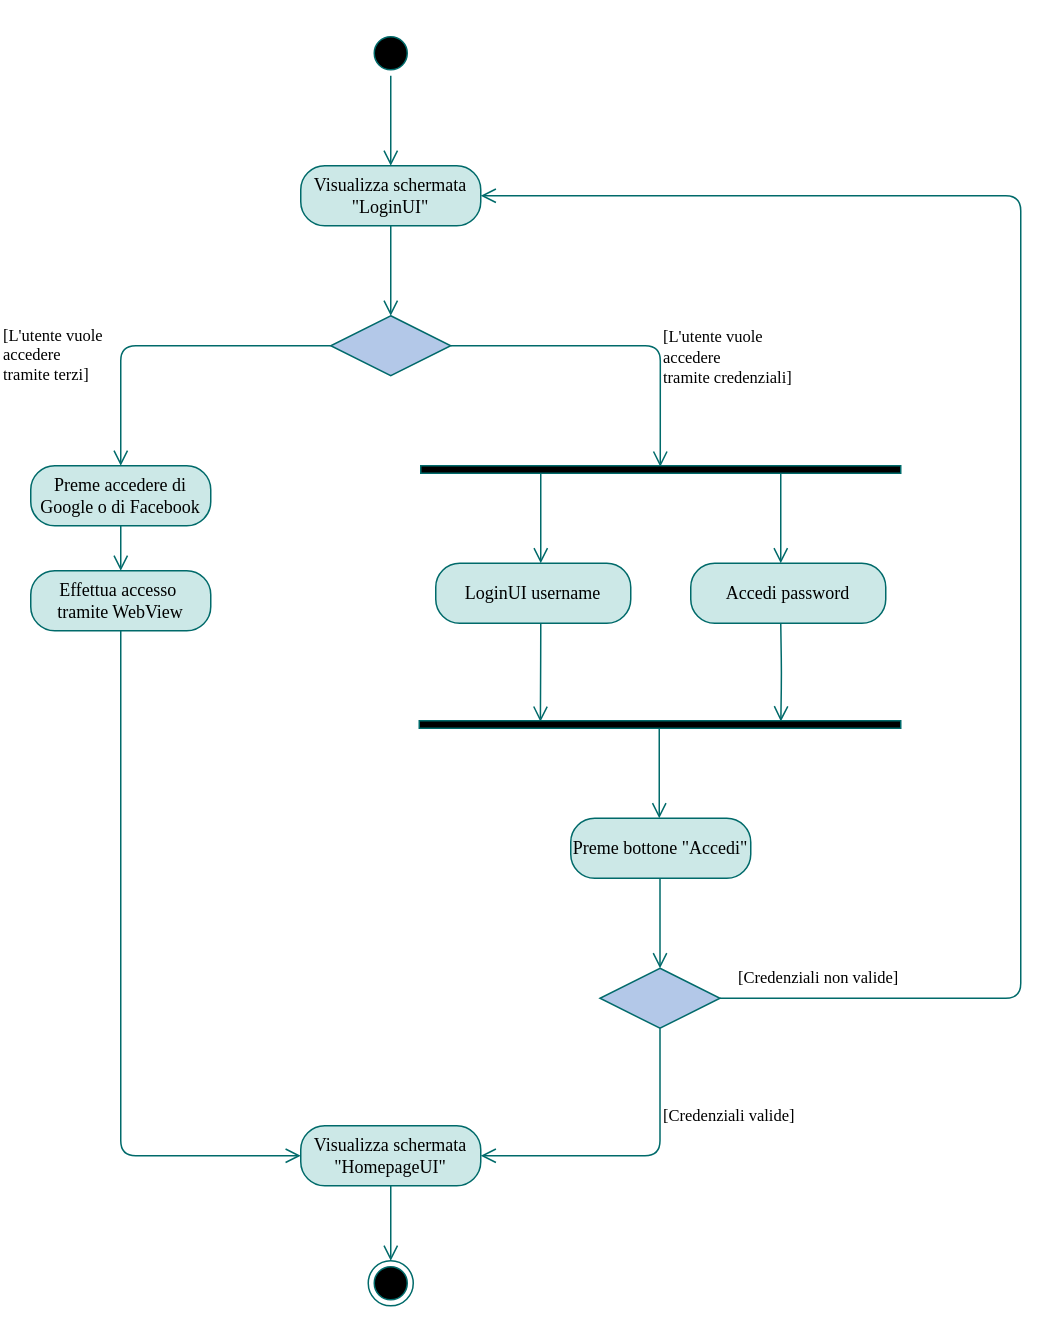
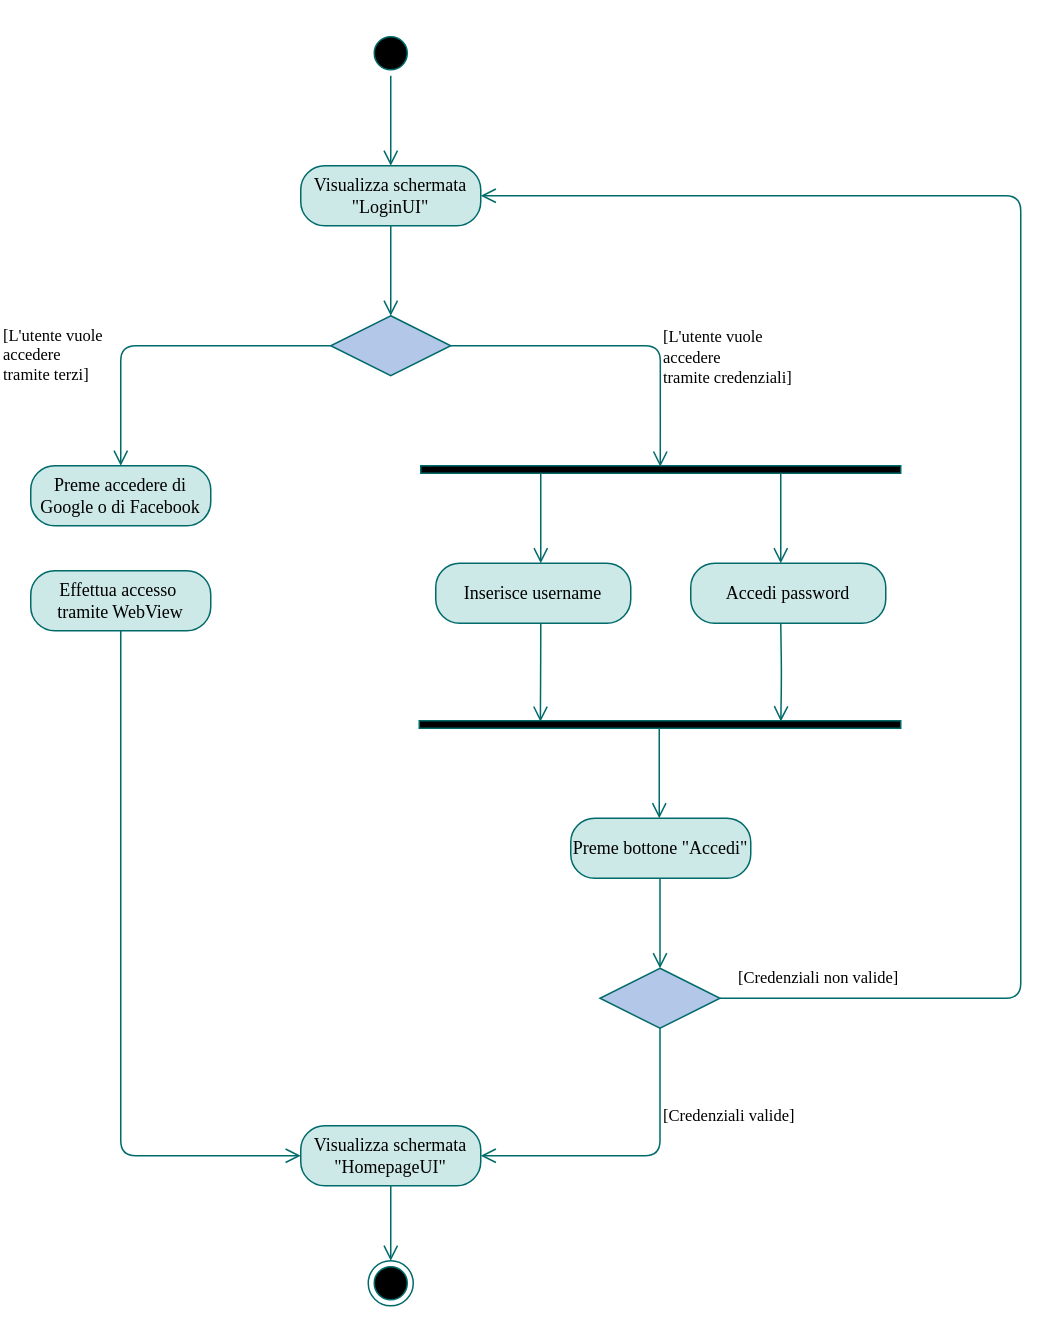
(121, 546) -> none
(533, 593) -> (533, 593)
